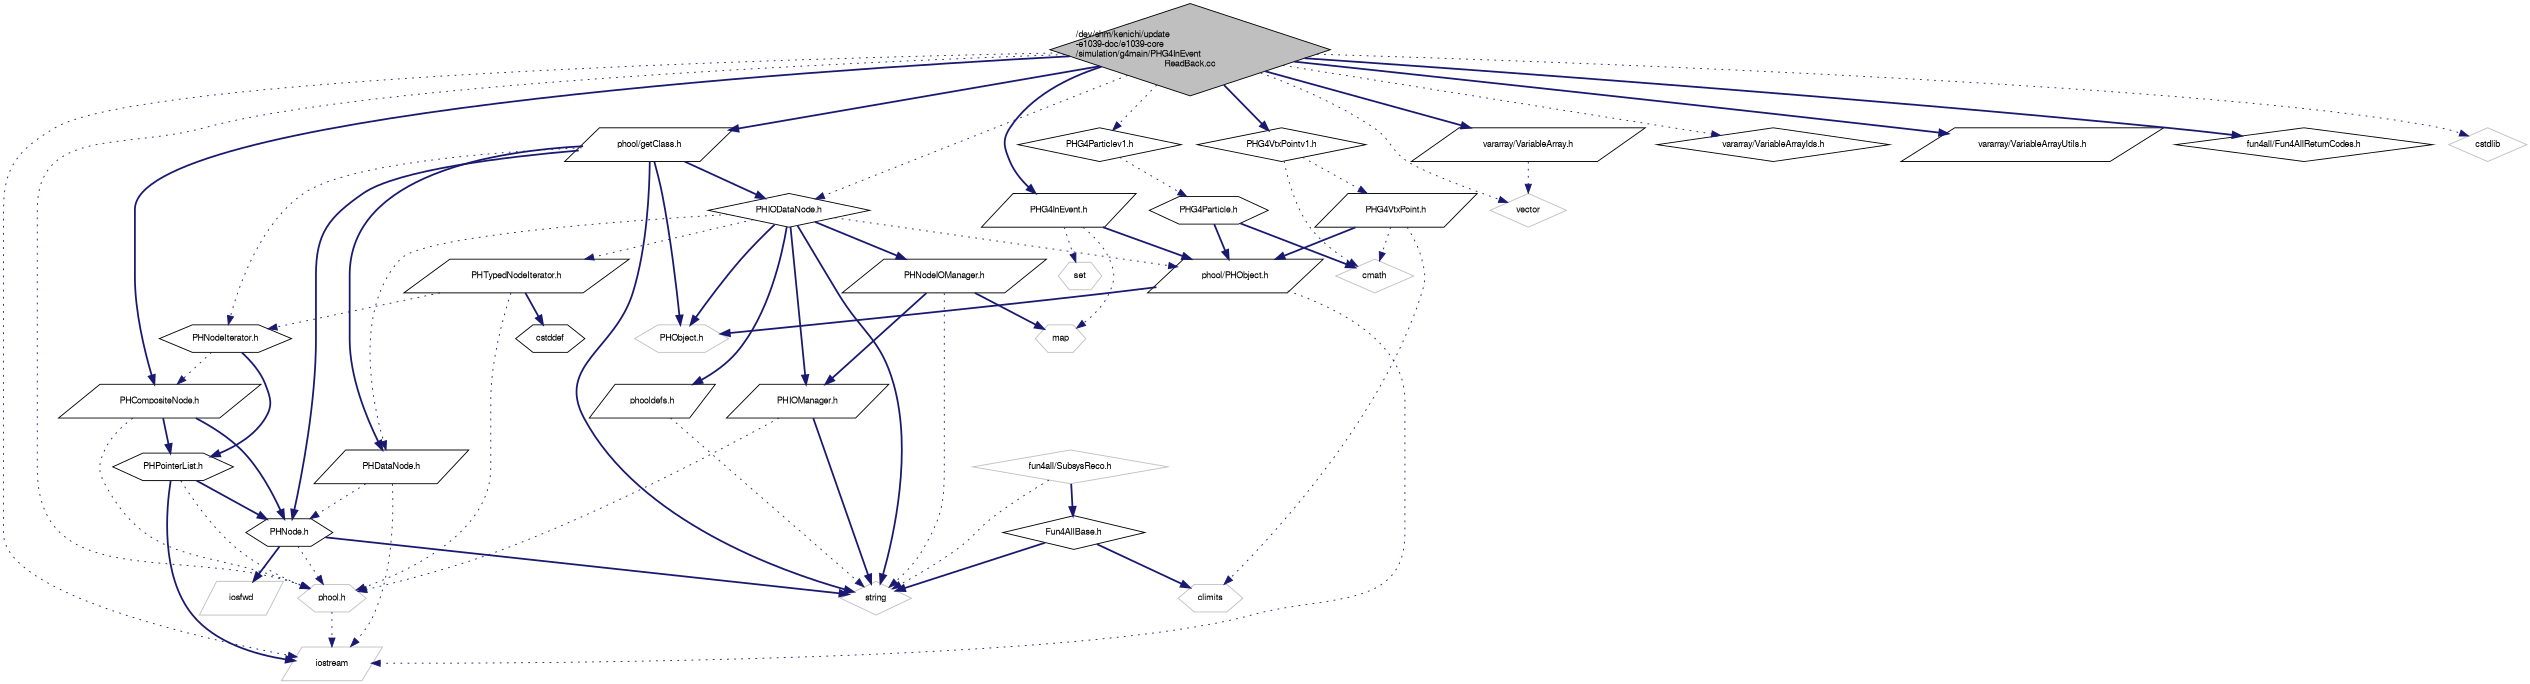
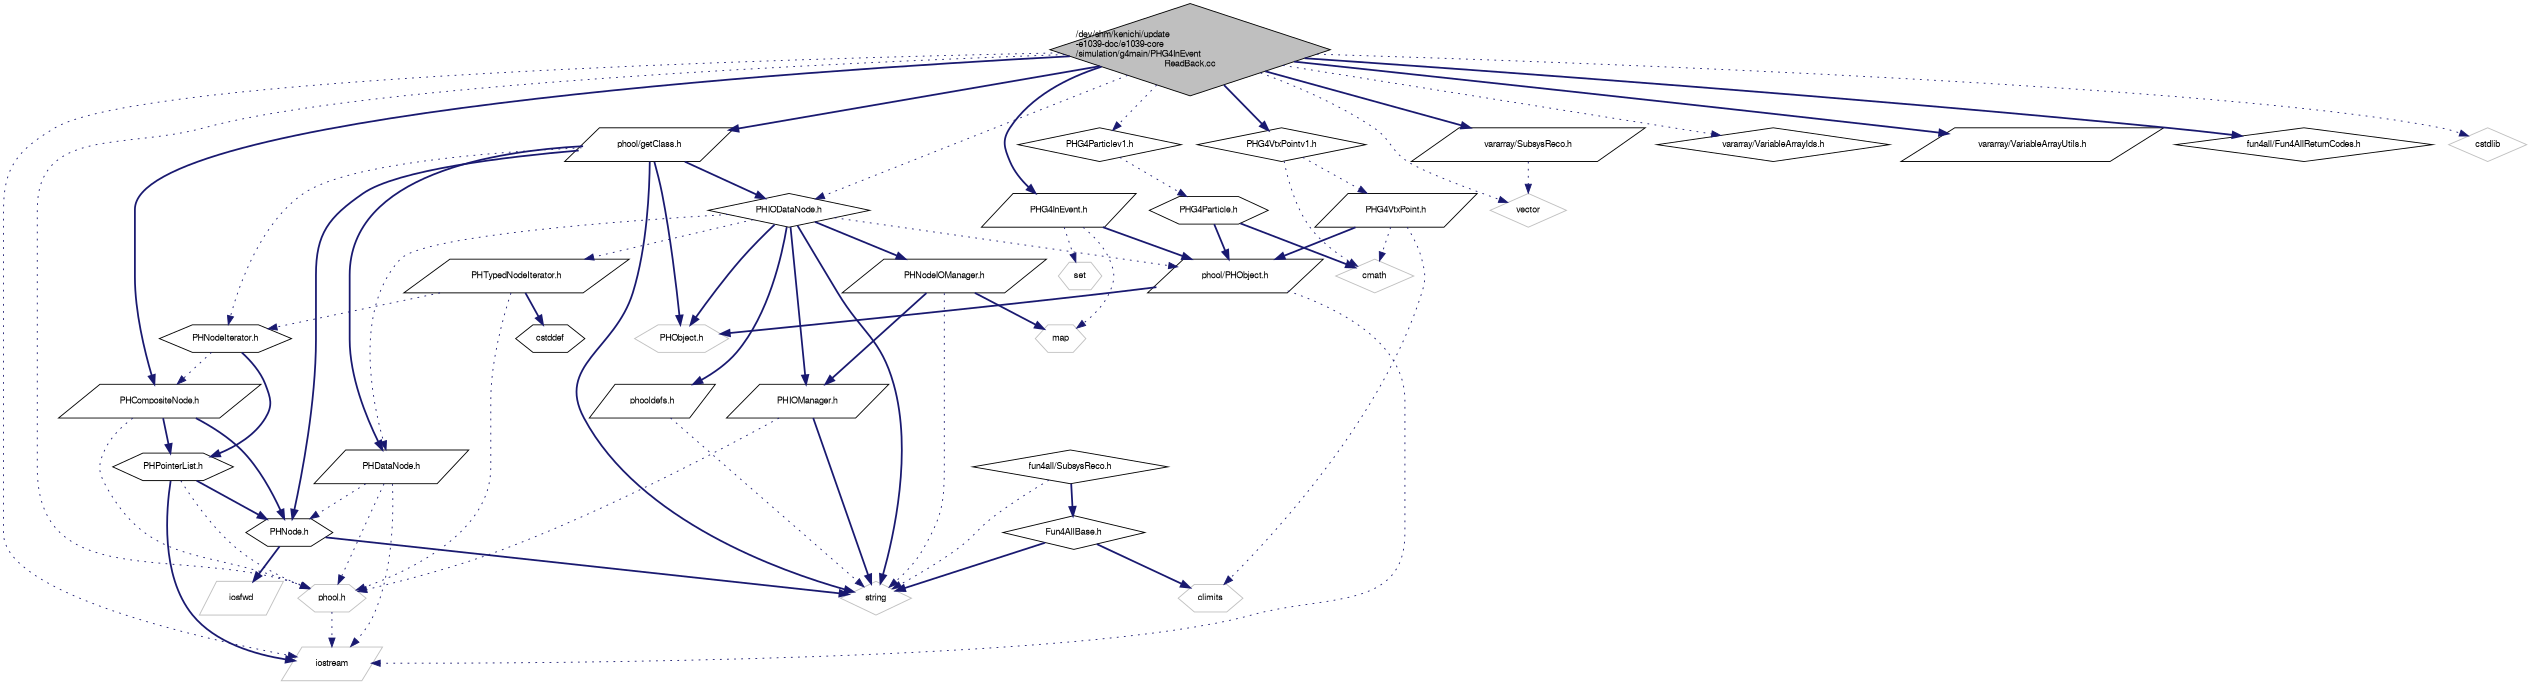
(1528, 145) -> (1528, 145)
(1070, 467) -> (1070, 467)
(308, 562) -> (363, 530)
